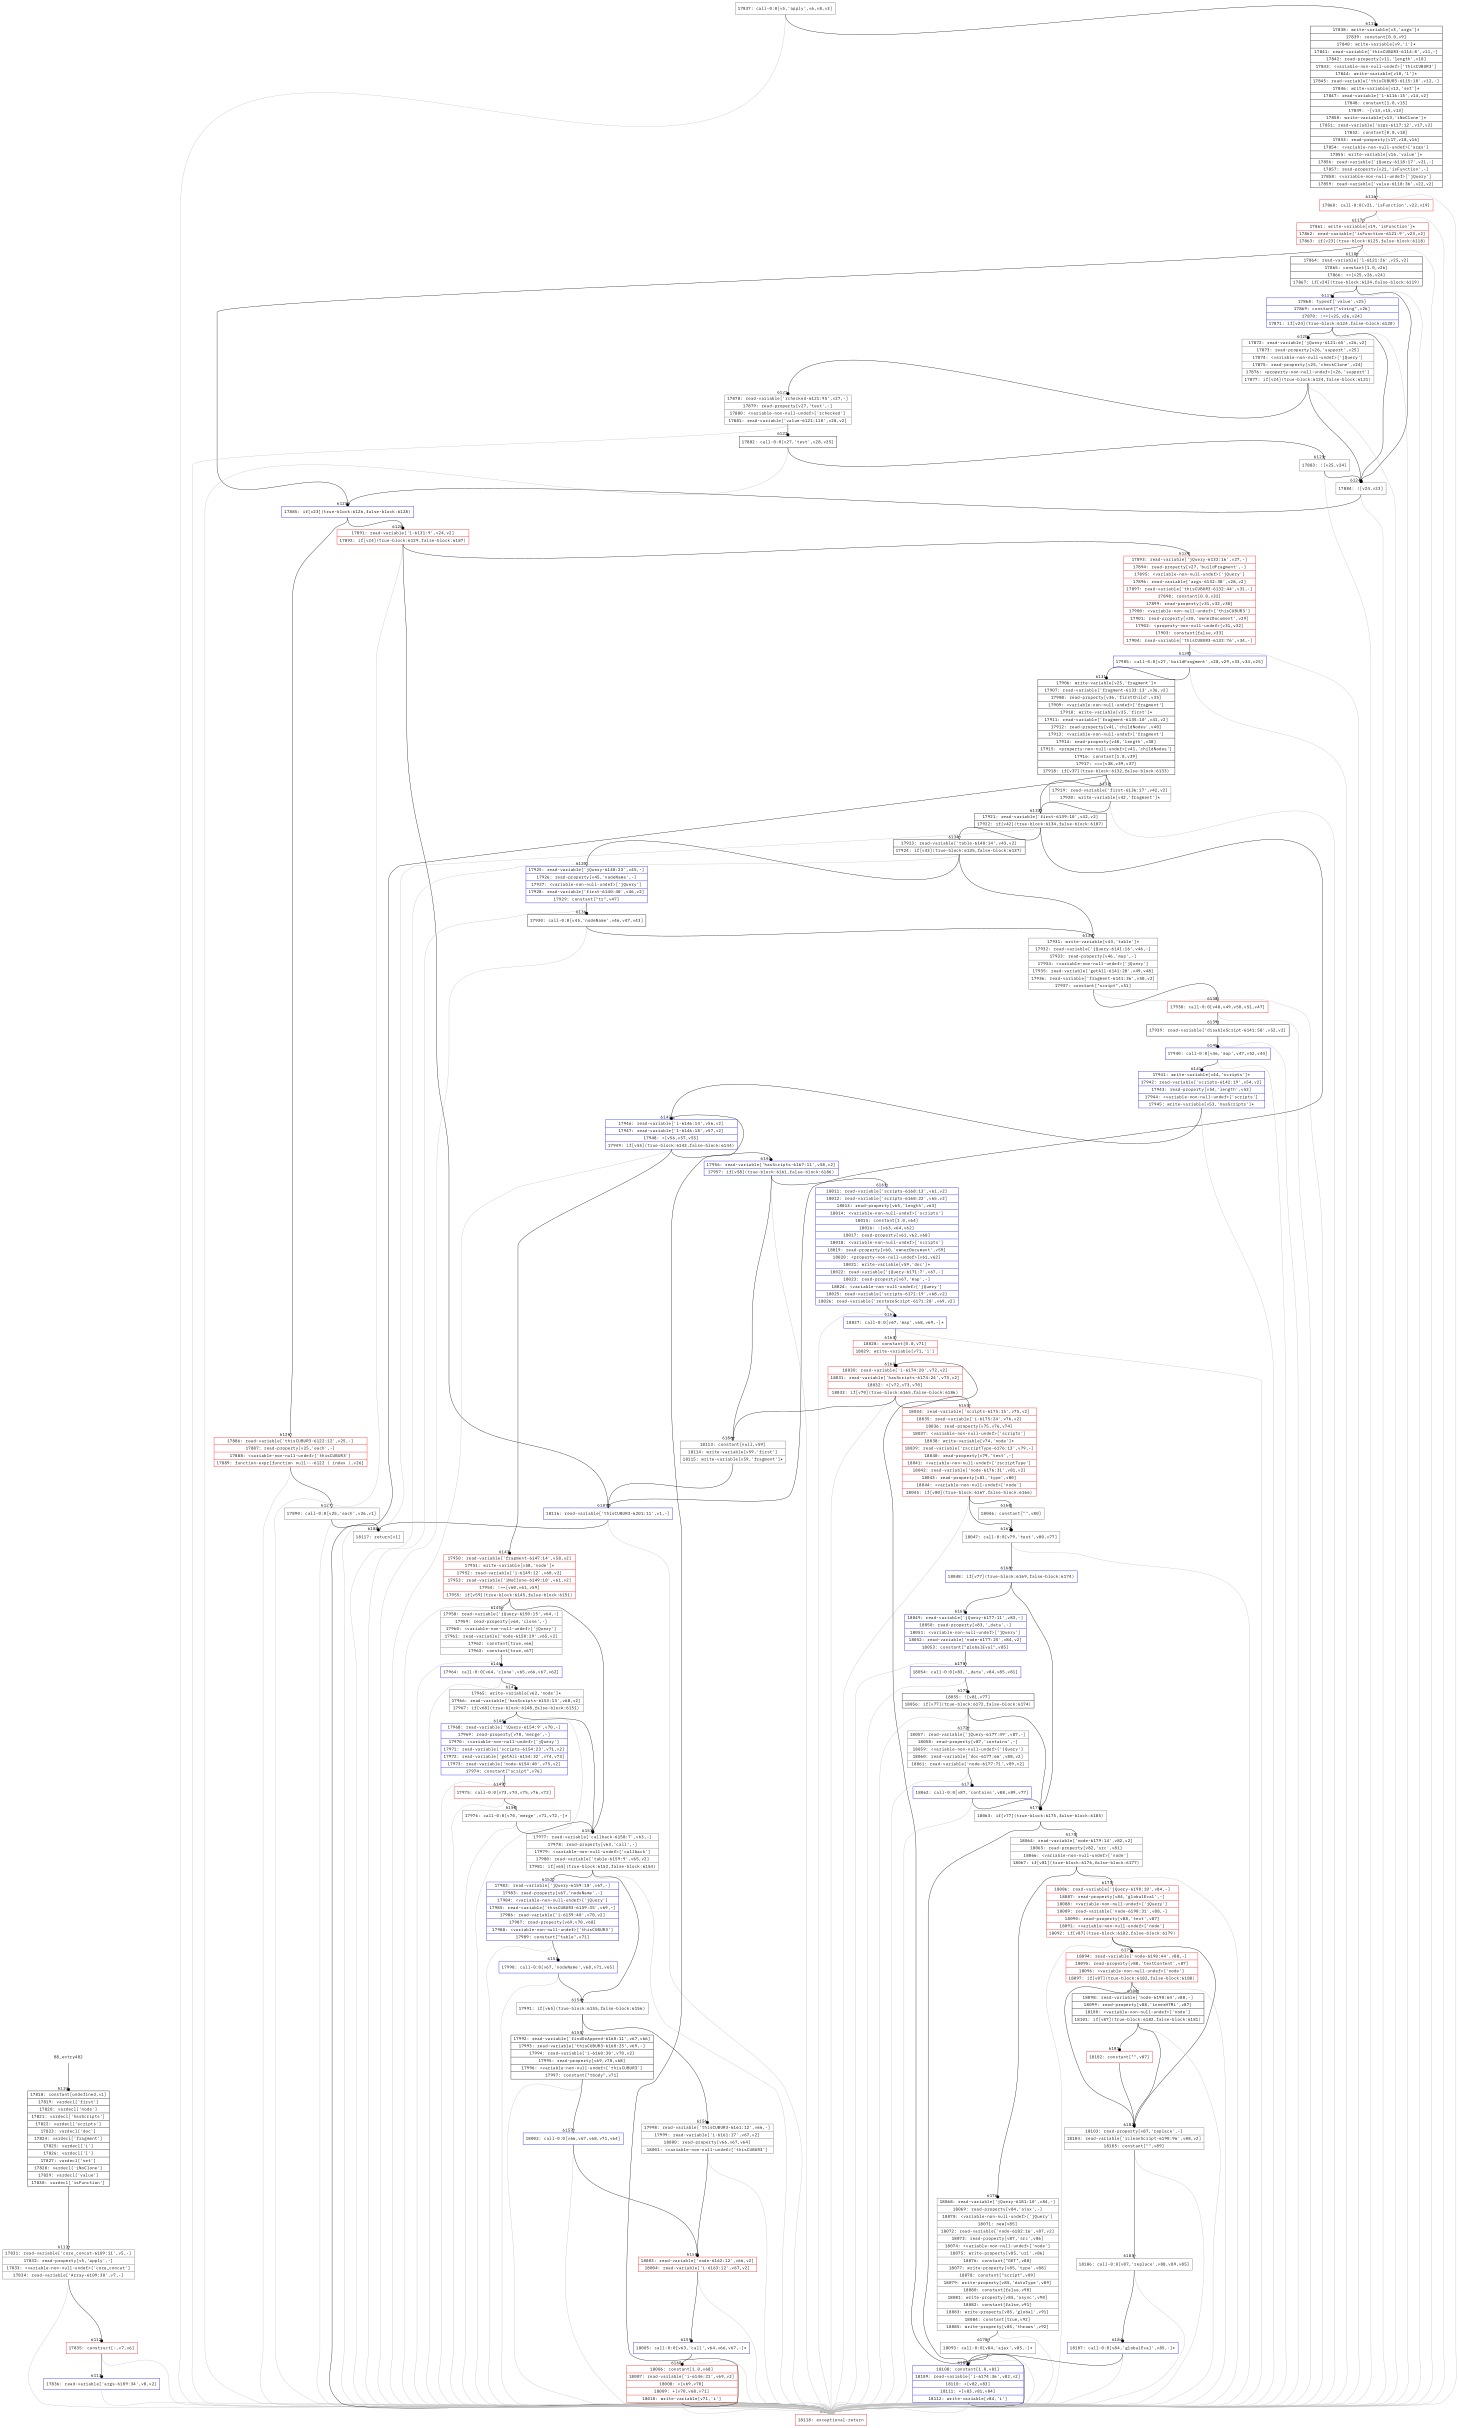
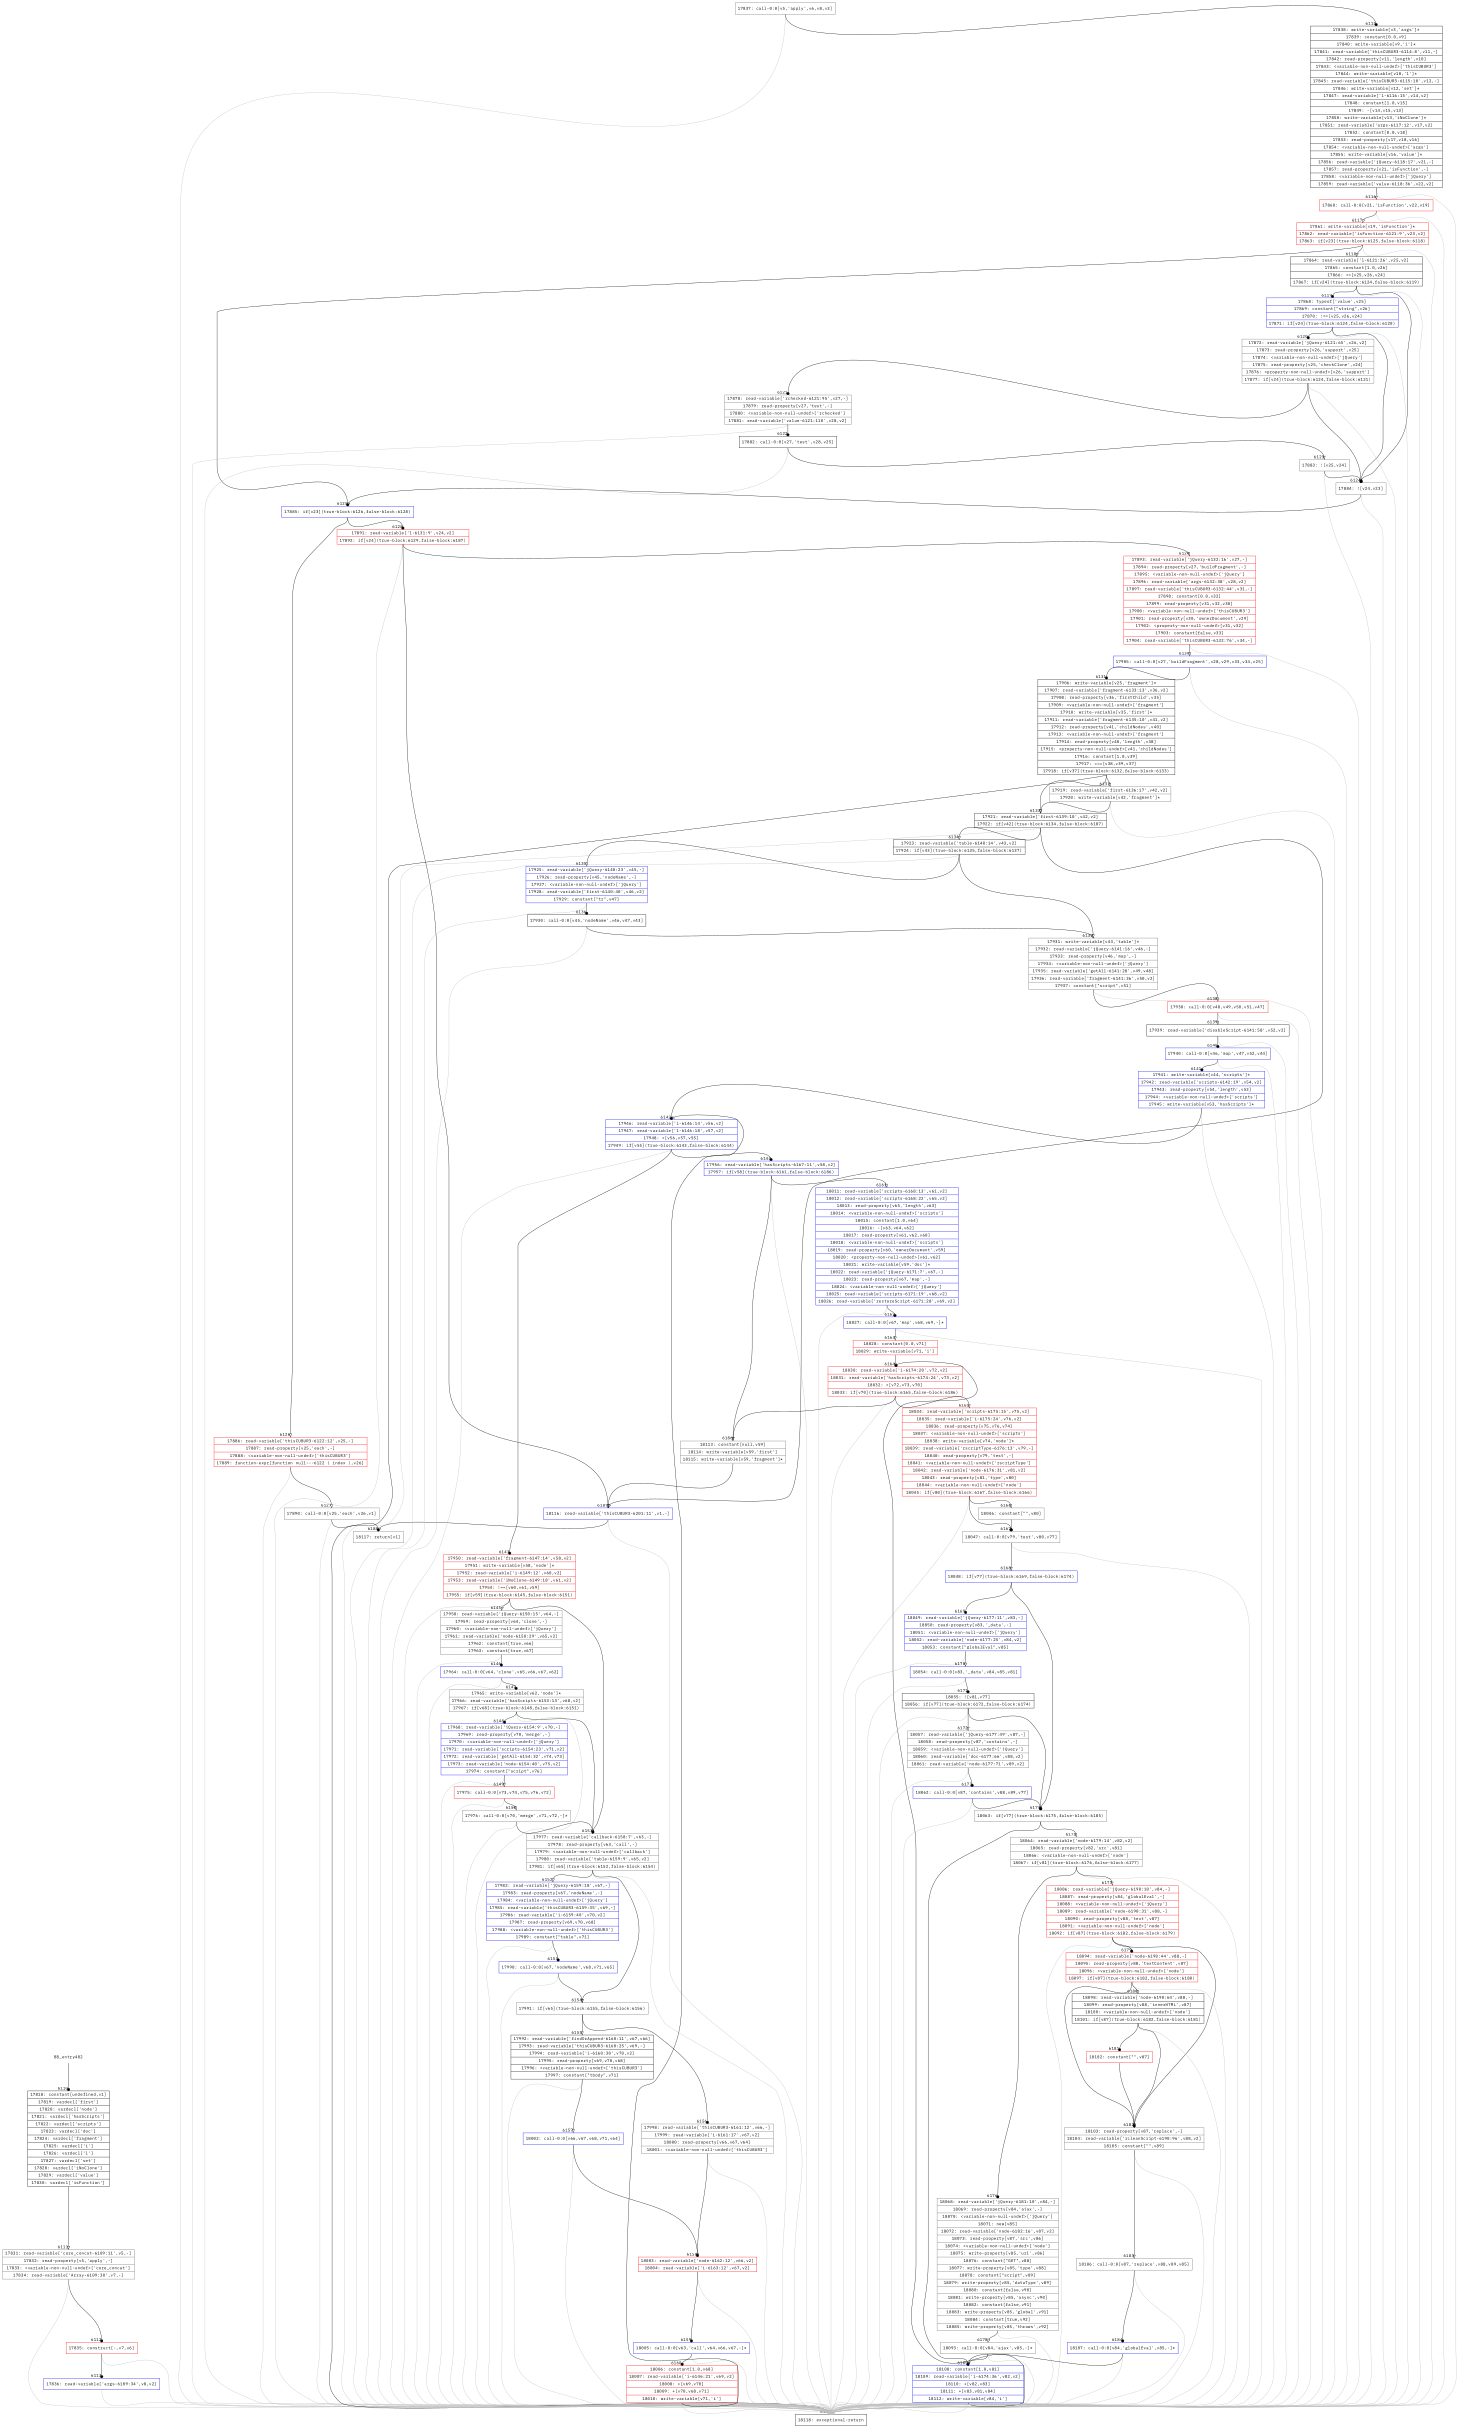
(895, 1360) -> (895, 1359)
(831, 2420) -> (831, 2420)
